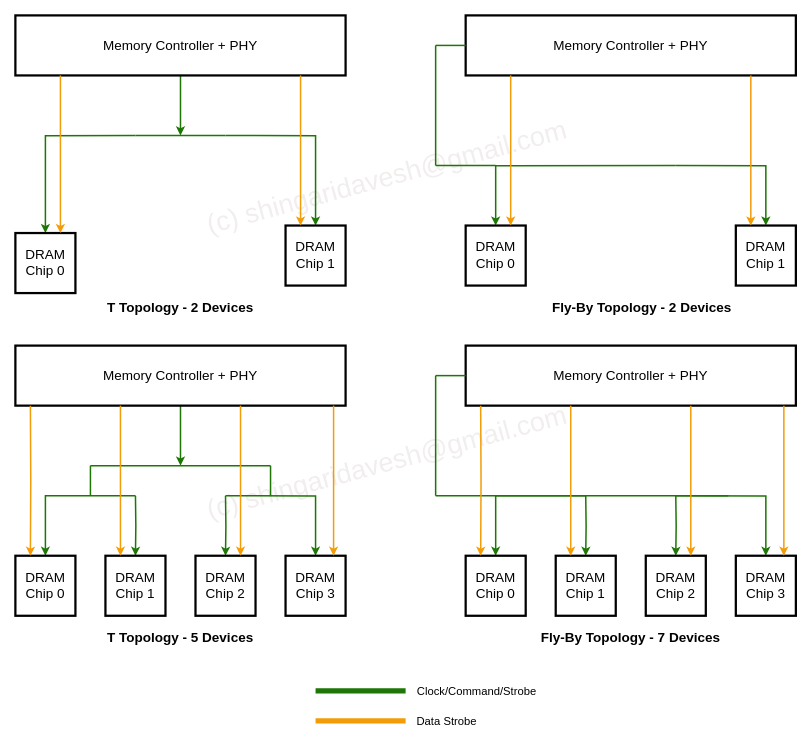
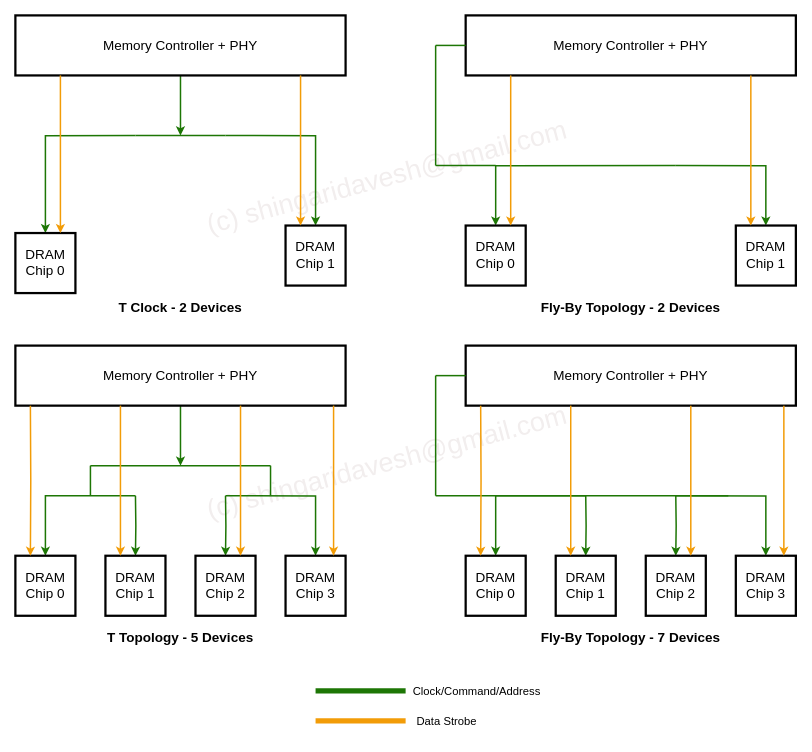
(180, 308) -> (180, 308)
(642, 308) -> (630, 308)
(477, 690) -> (477, 690)
